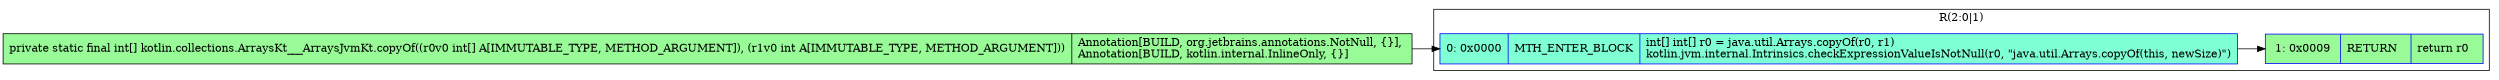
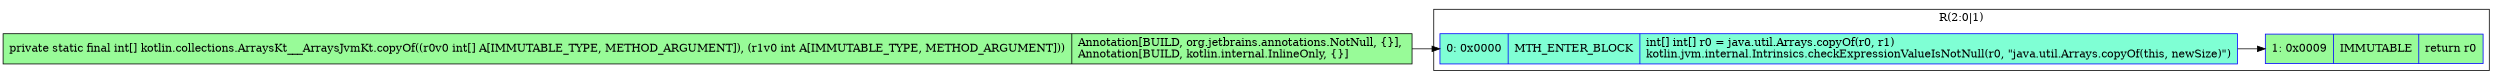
(2372, 48) -> (2376, 48)
